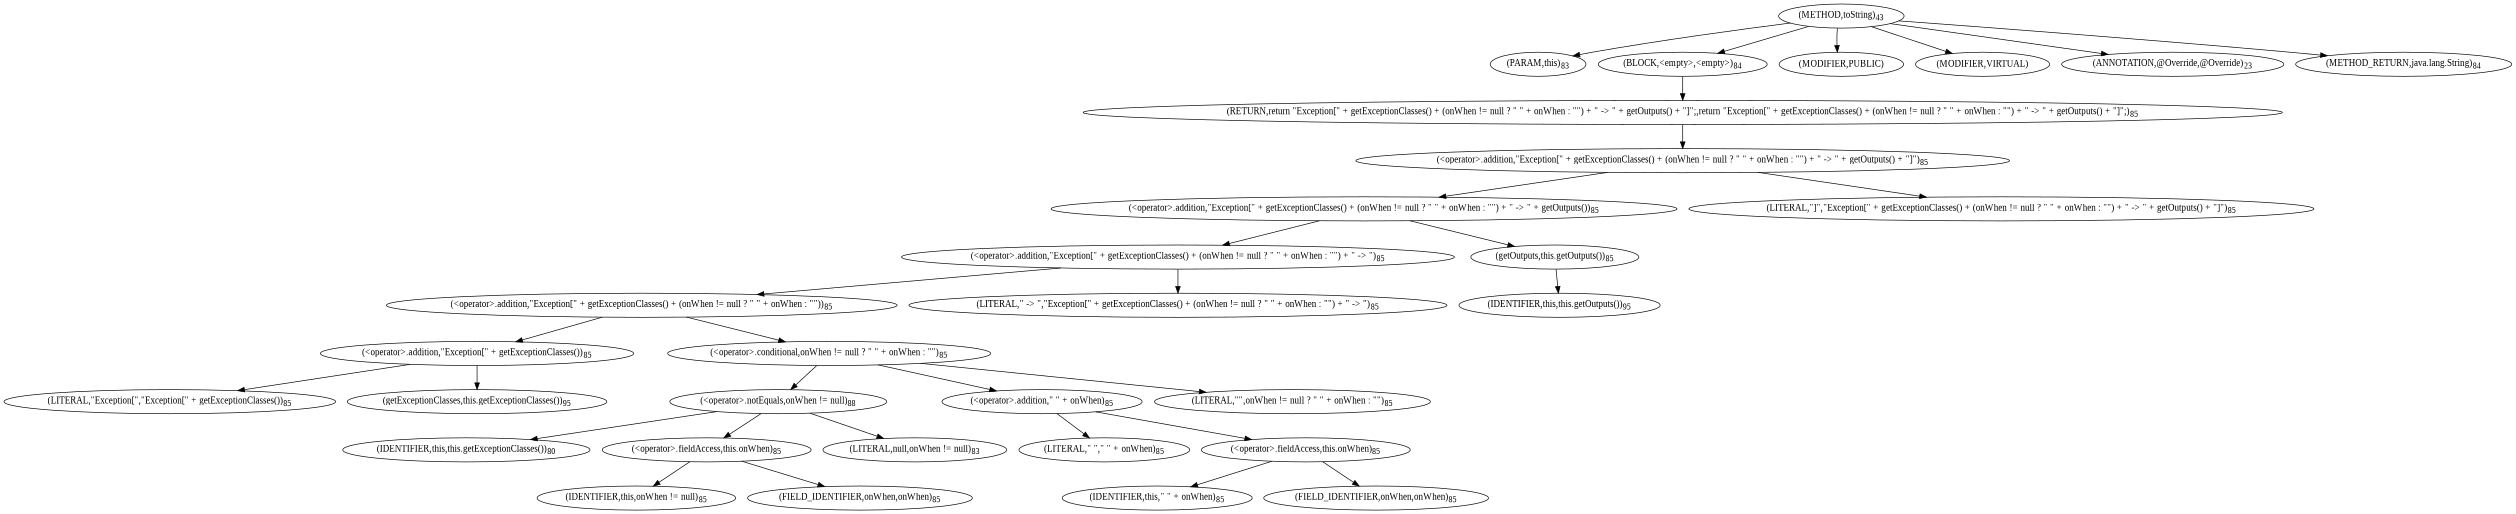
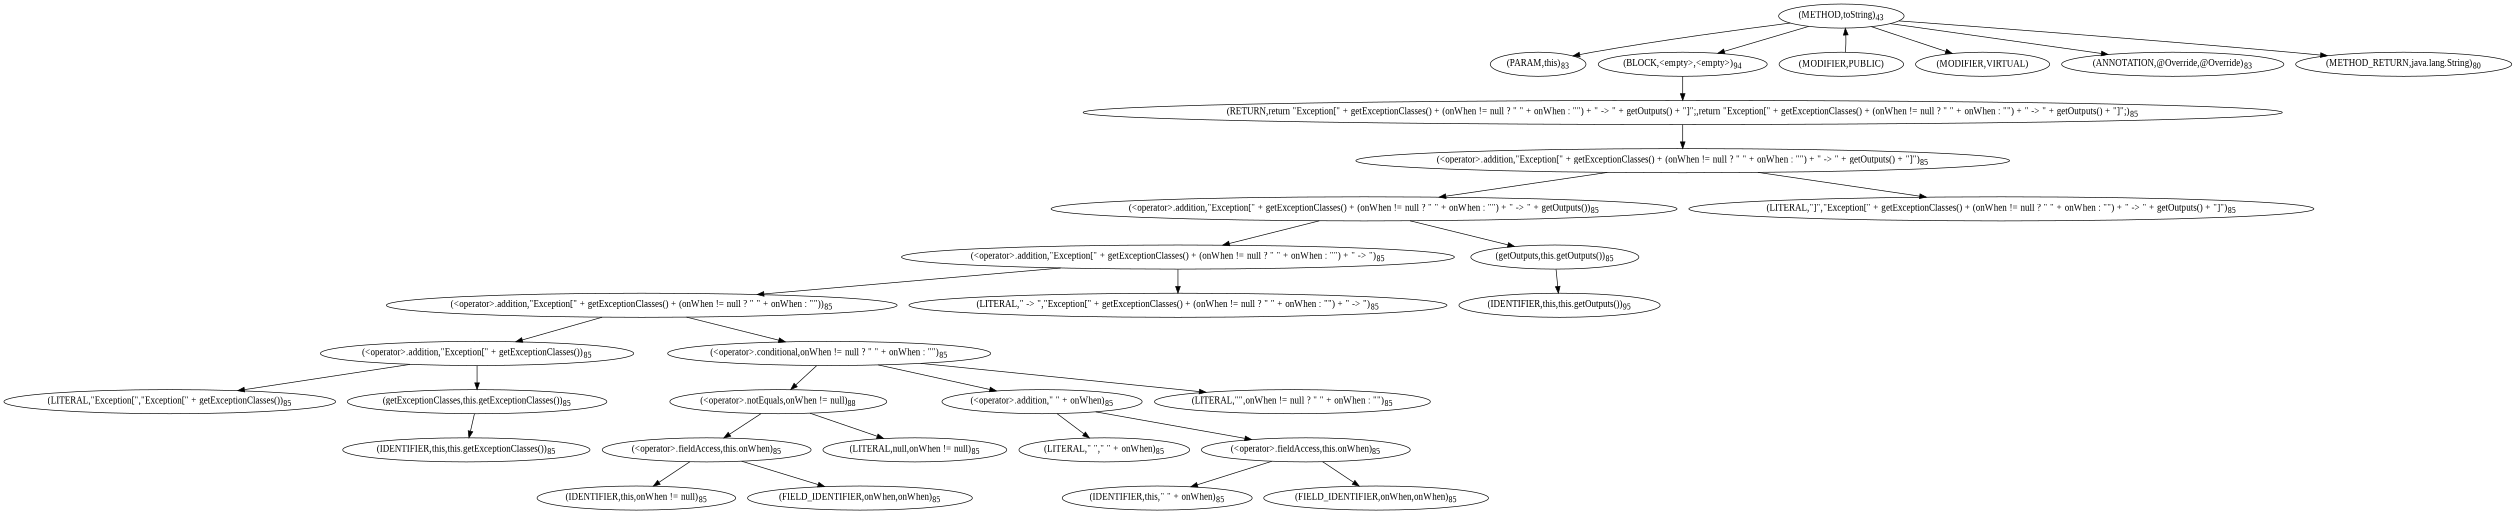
(1837, 37) -> (1846, 44)
(1738, 63) -> (1738, 63)
(2248, 63) -> (2248, 63)
(2477, 63) -> (2477, 63)
(567, 401) -> (567, 401)
(627, 425) -> (472, 422)
(552, 449) -> (552, 449)
(976, 449) -> (976, 449)
